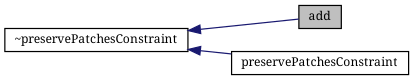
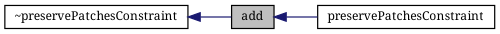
(216, 52) -> (302, 17)
